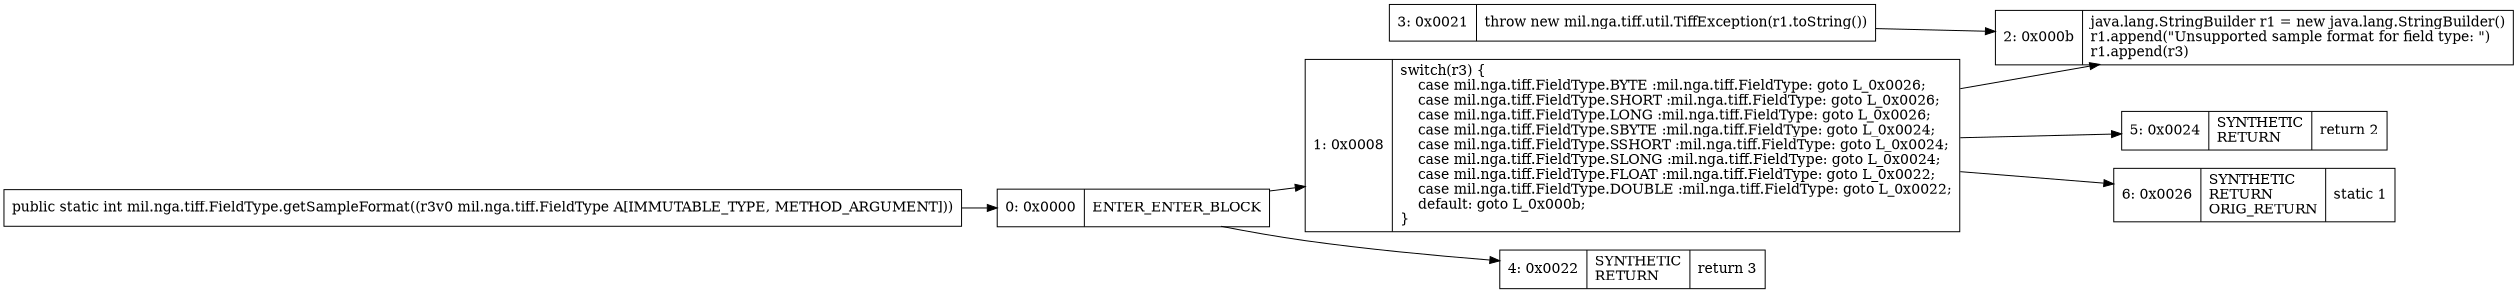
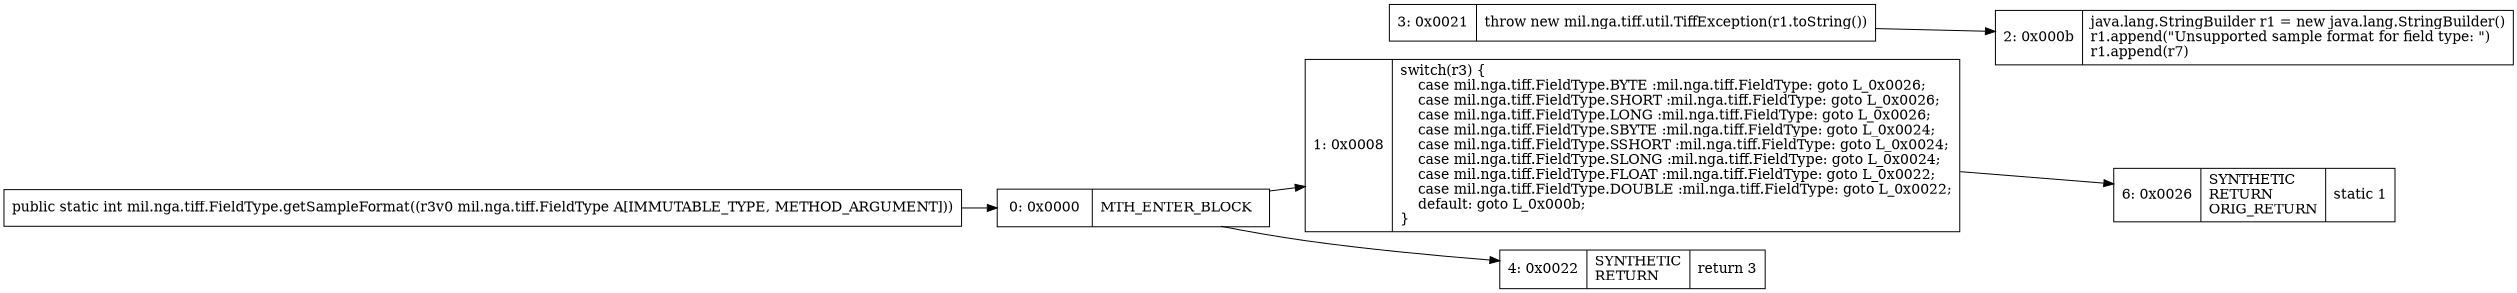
(2140, 52) -> (2140, 52)
(2025, 77) -> none
(2254, 131) -> none
(1177, 207) -> (1176, 207)
